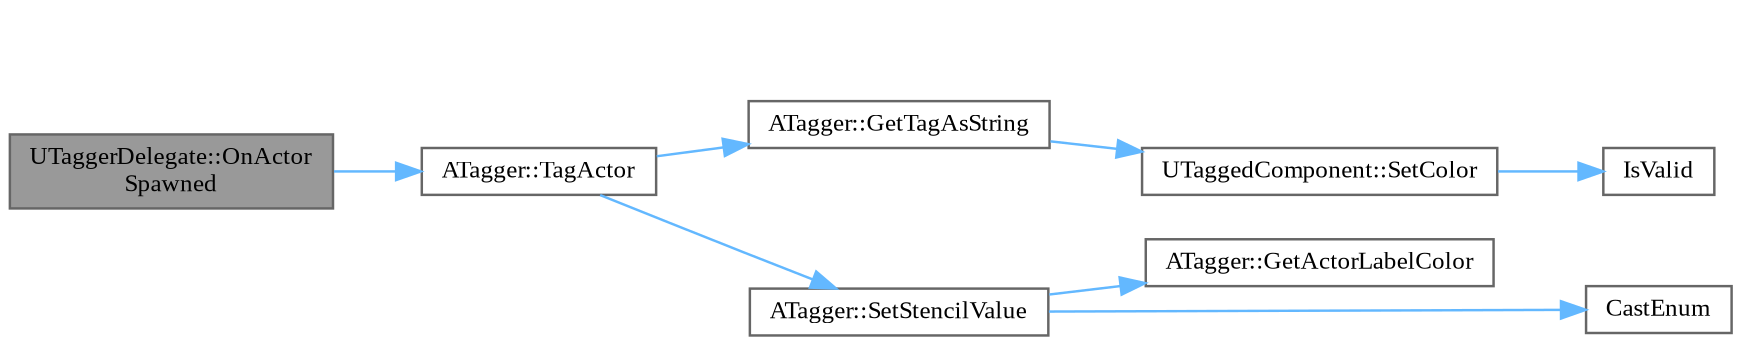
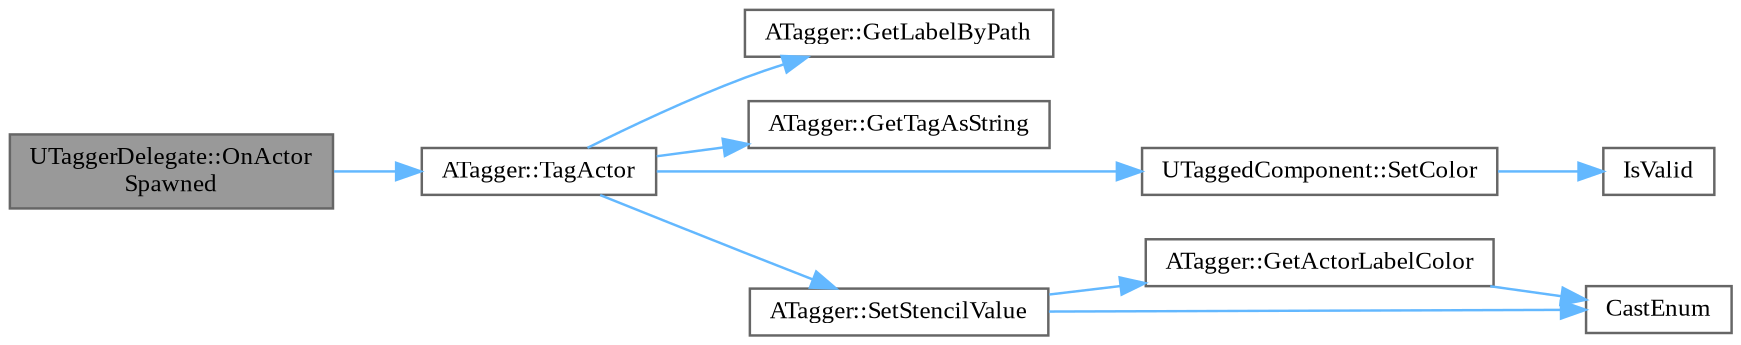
none -> (899, 33)
(1084, 145) -> (887, 171)
none -> (1526, 291)
